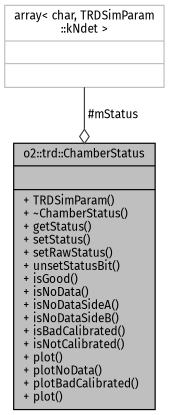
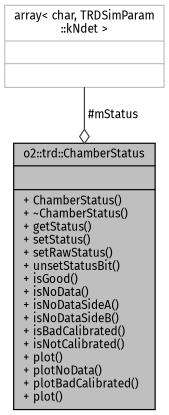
(69, 201) -> (73, 201)
